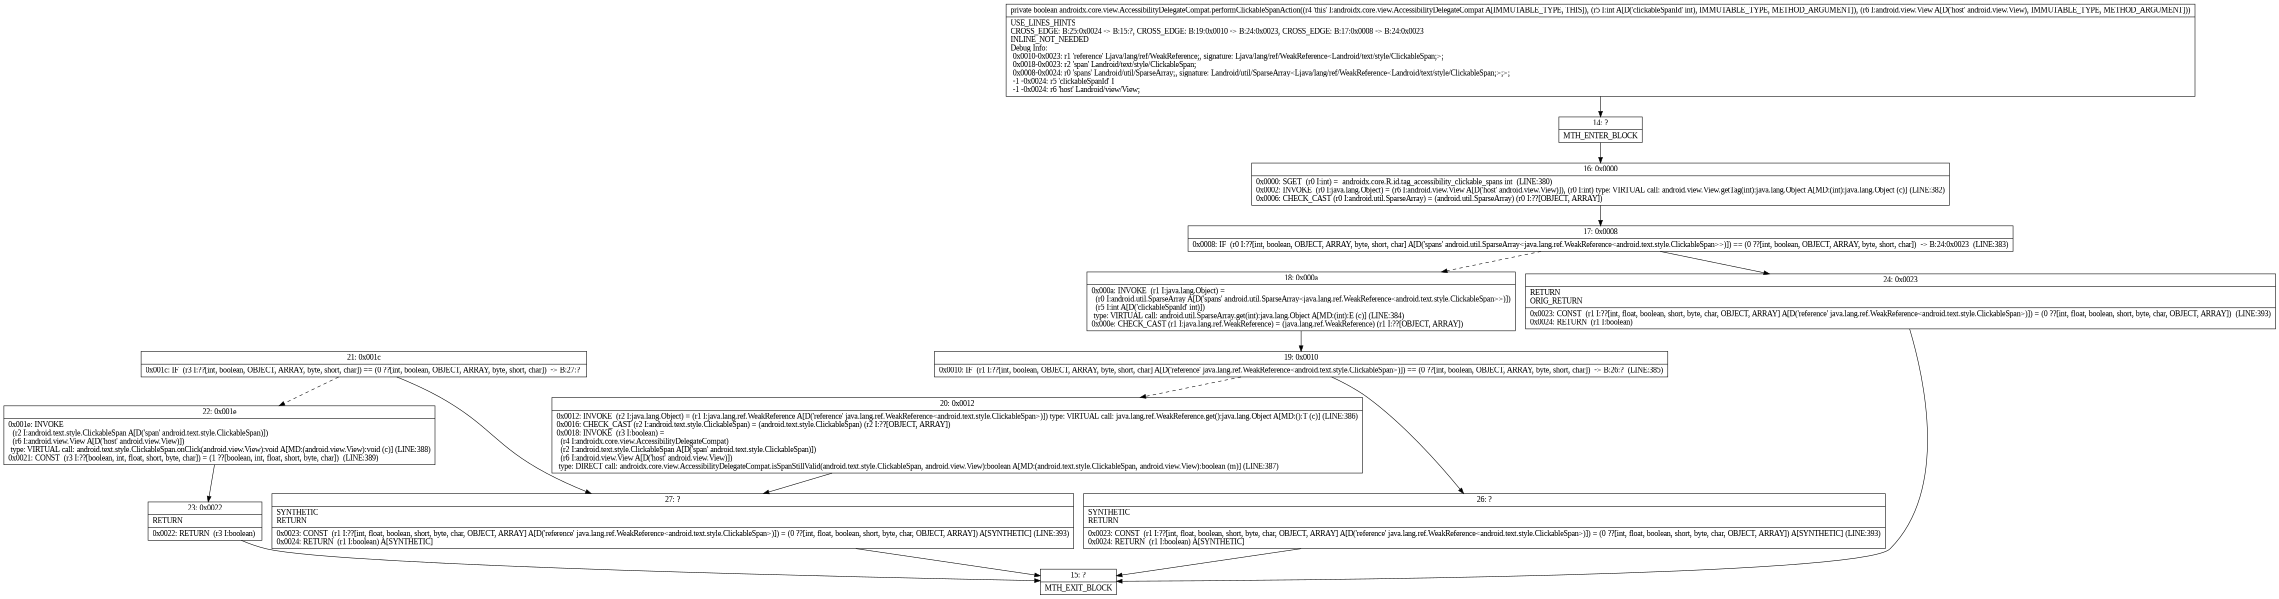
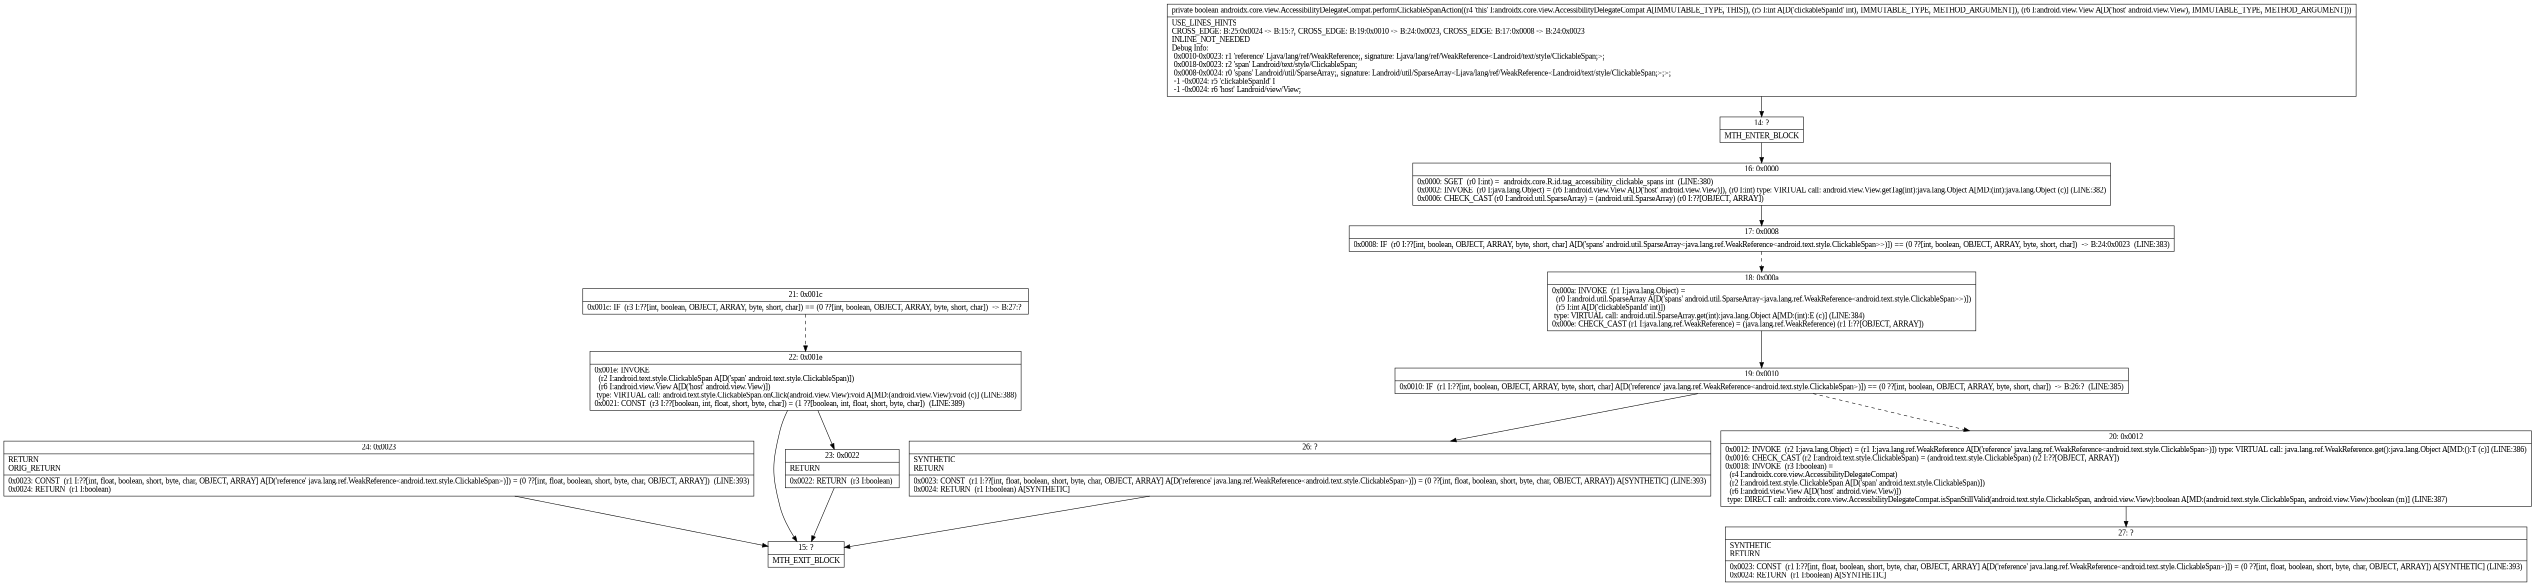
(1712, 262) -> none
(491, 434) -> none
(945, 562) -> (774, 474)
